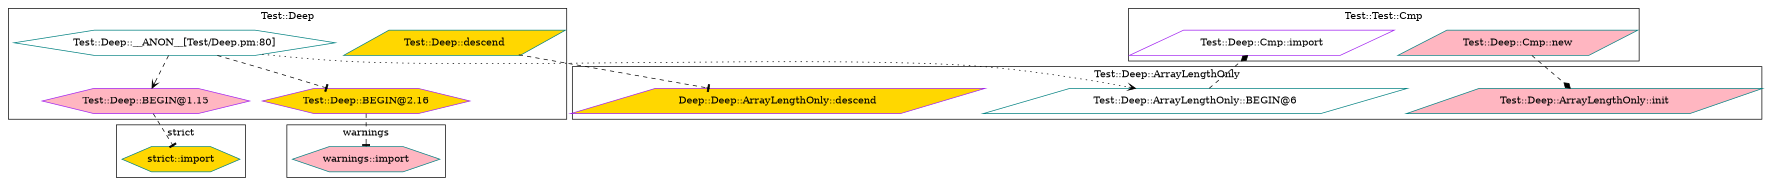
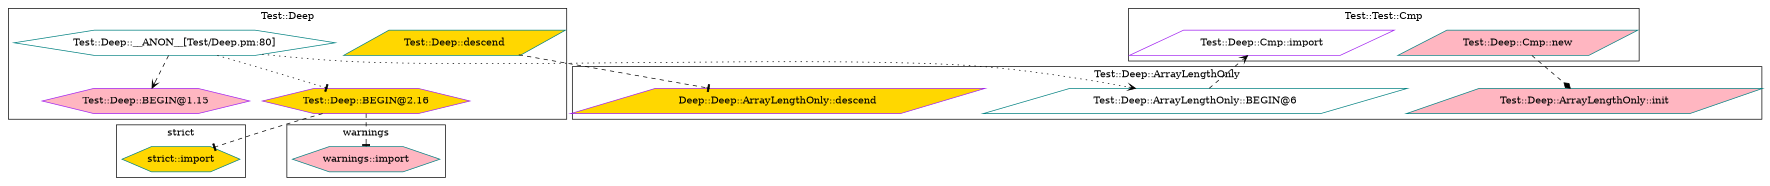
(271, 71) -> (271, 71)
(1225, 75) -> (1225, 75)
(163, 129) -> (269, 129)
